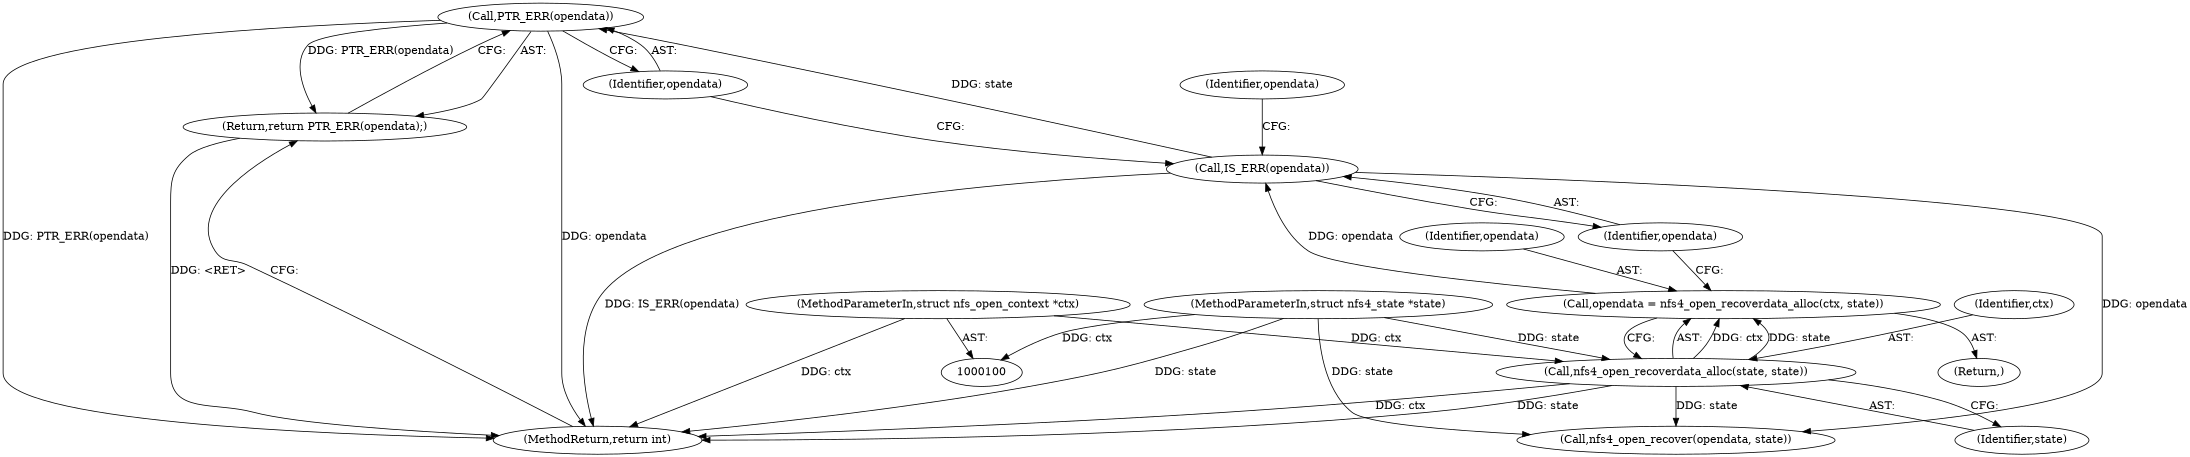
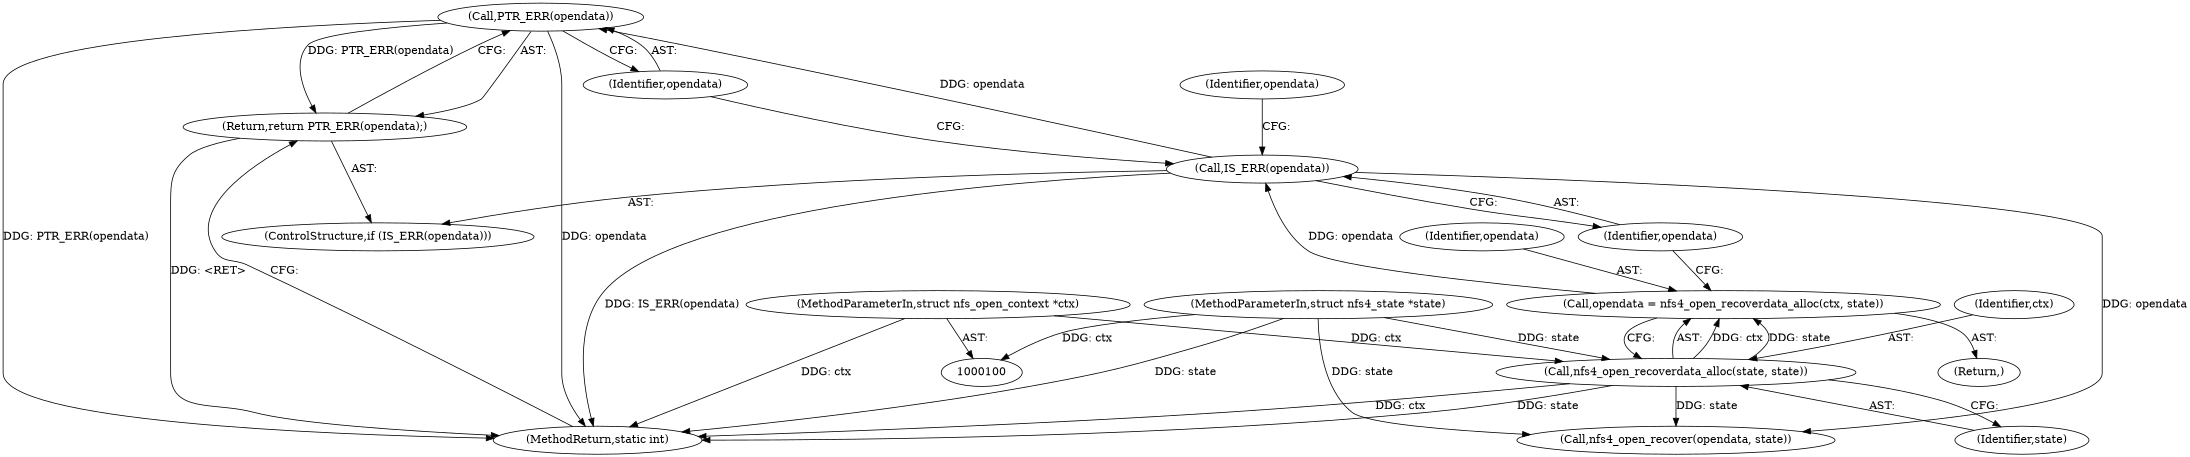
(982, 85) -> (982, 85)
none -> (378, 237)
(598, 440) -> (598, 440)
